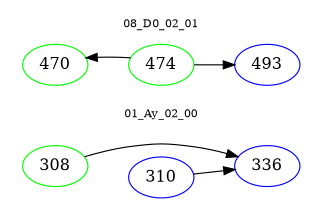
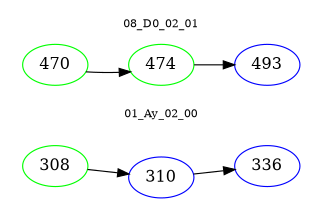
(114, 57) -> (102, 72)
(156, 144) -> (103, 171)
